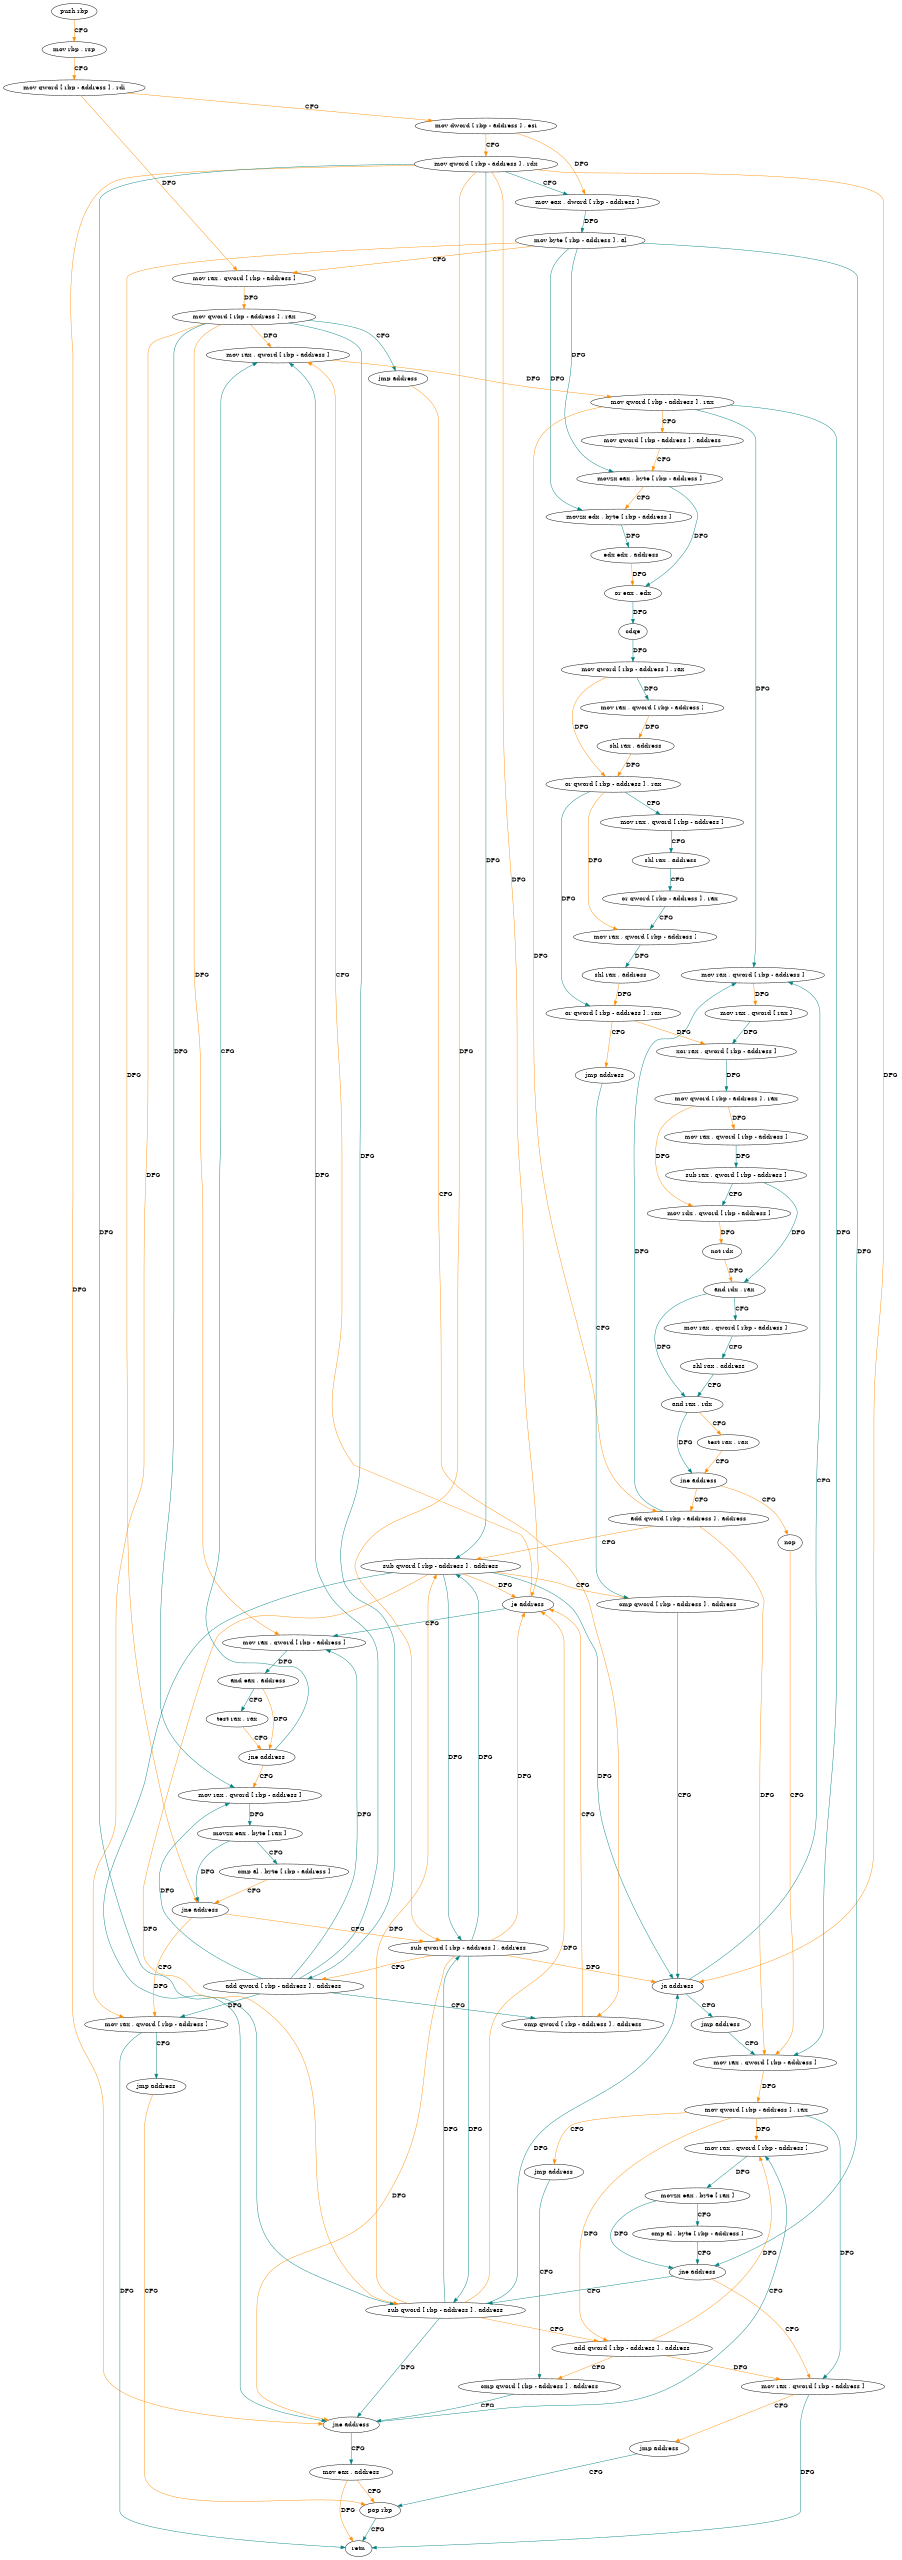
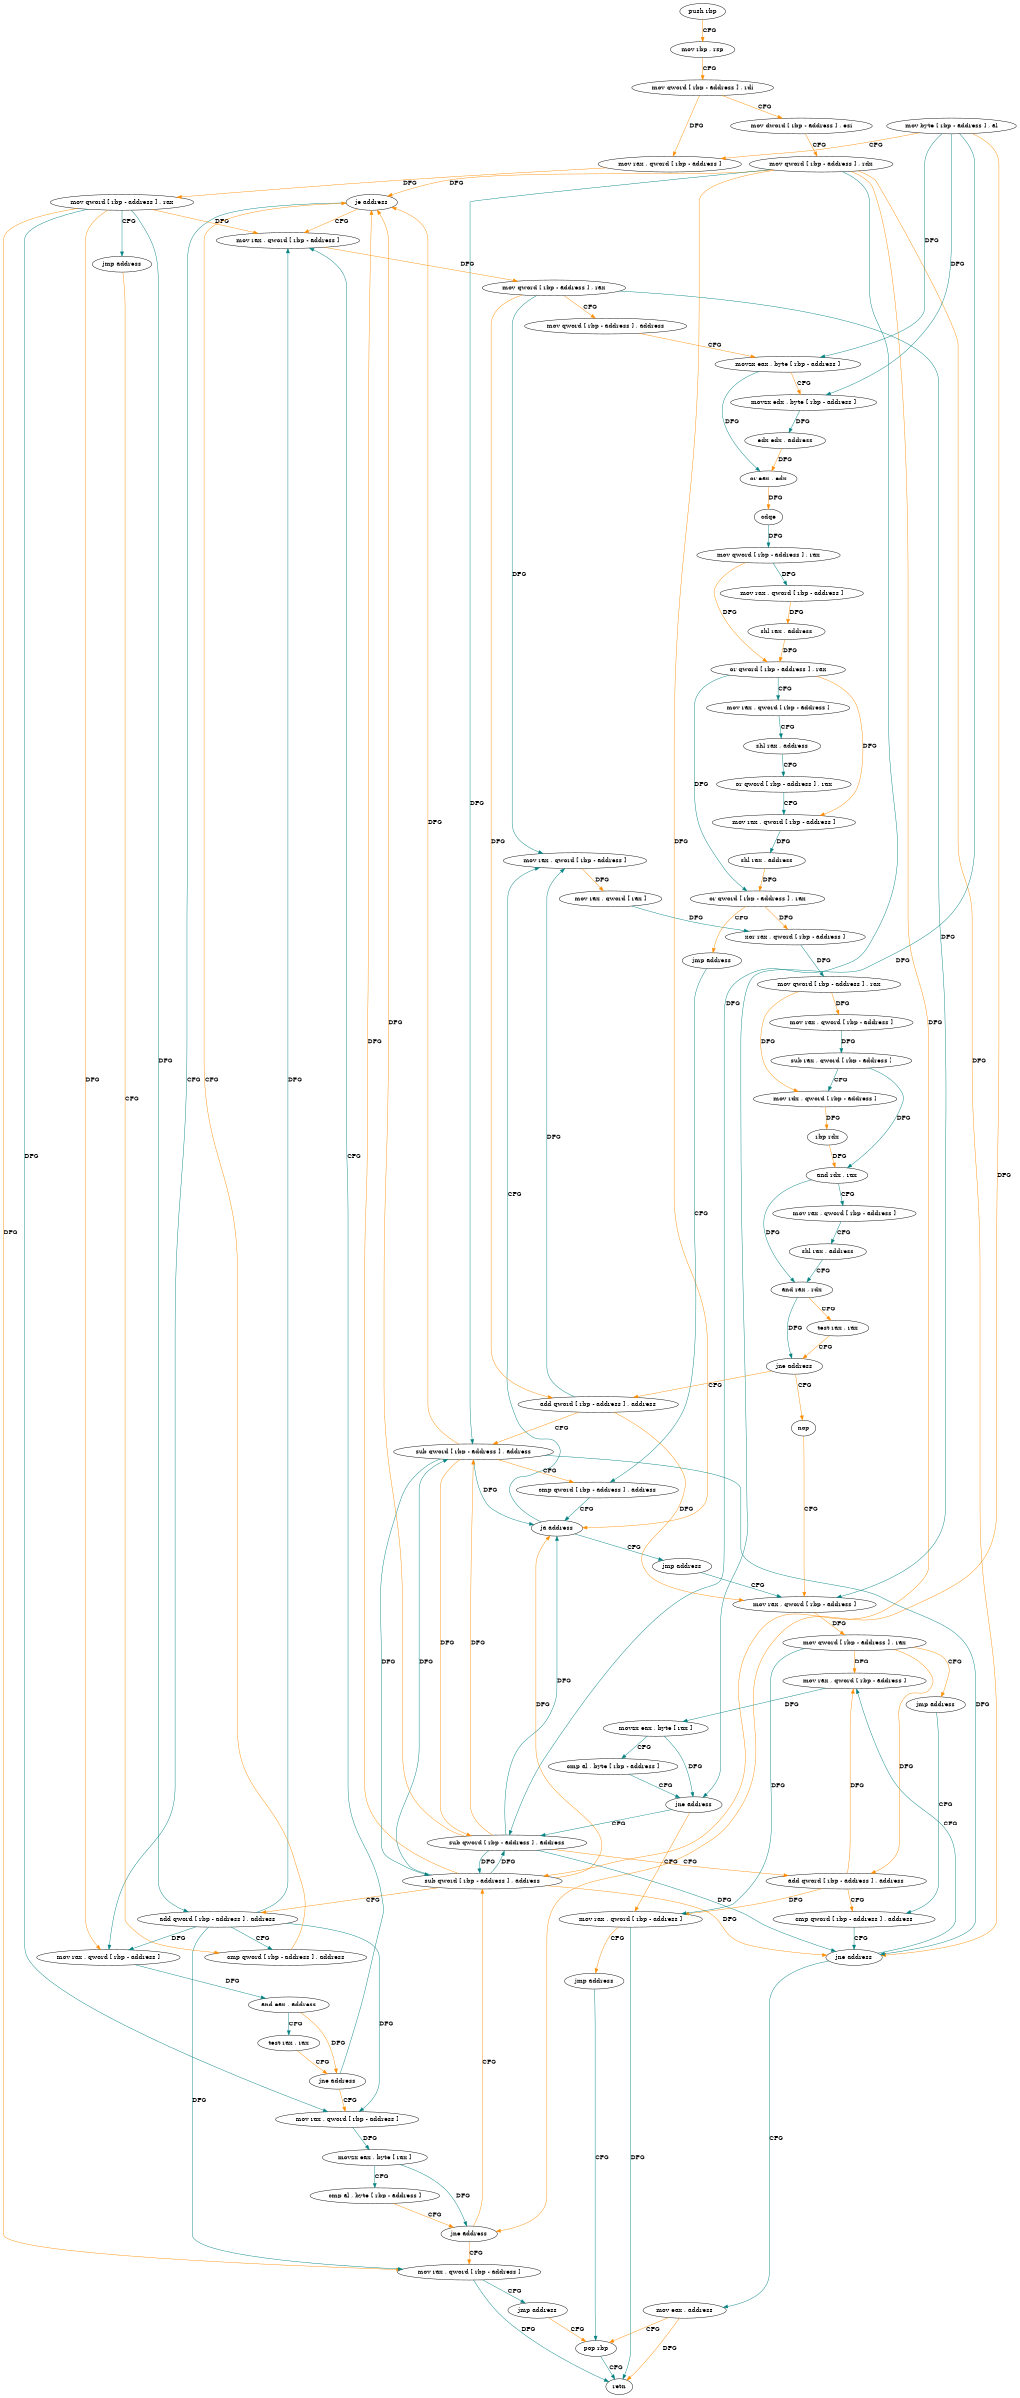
(587, 202) -> none
(633, 610) -> (768, 496)
(722, 1252) -> (827, 1137)
